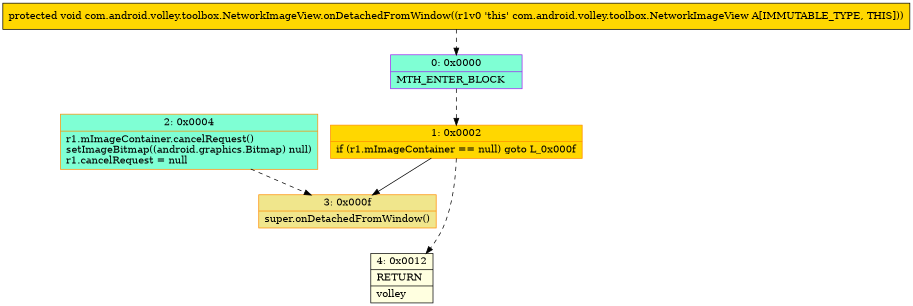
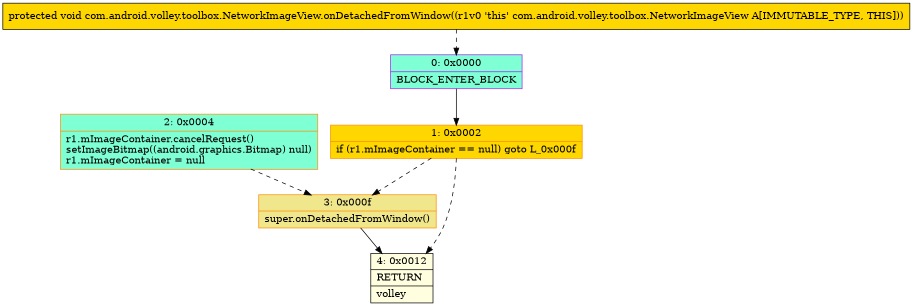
(451, 80) -> (456, 80)
(456, 104) -> (456, 104)
(127, 160) -> (136, 160)
(405, 175) -> (405, 175)
none -> (369, 238)
